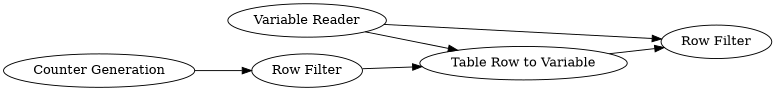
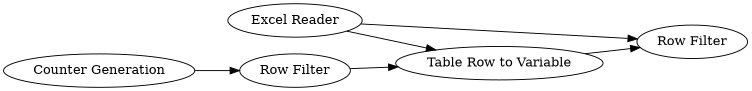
(307, 20) -> (295, 20)
